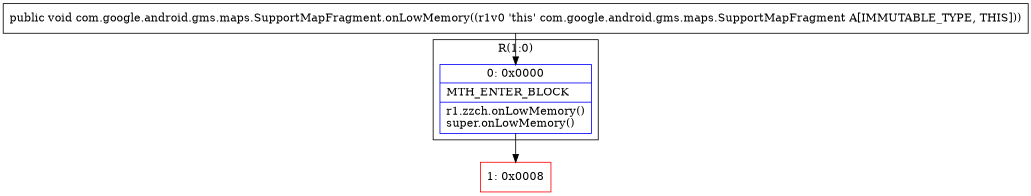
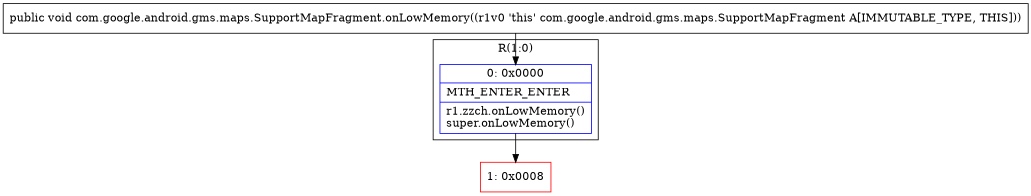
(508, 92) -> (508, 92)
